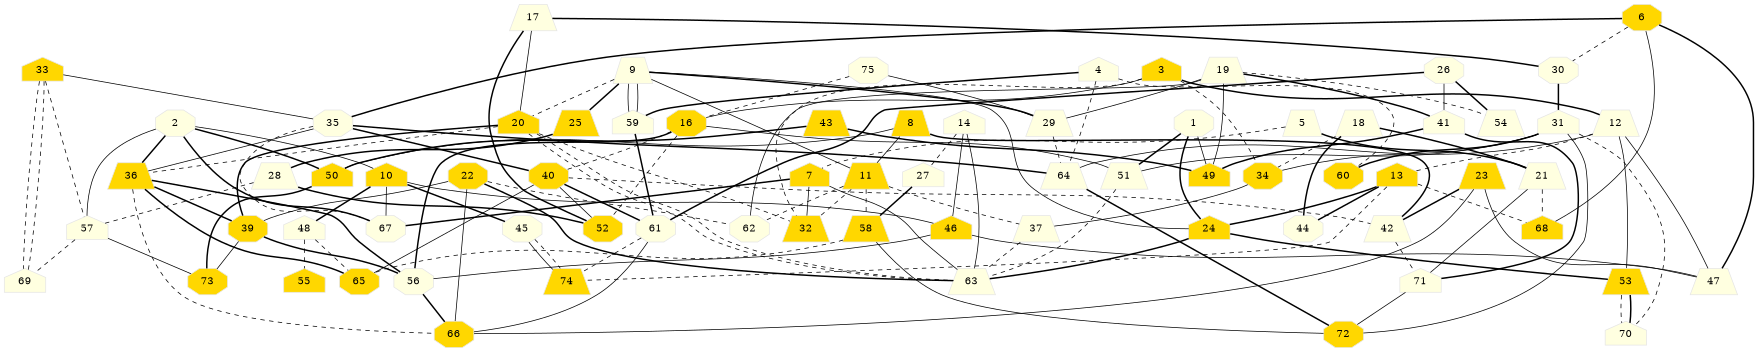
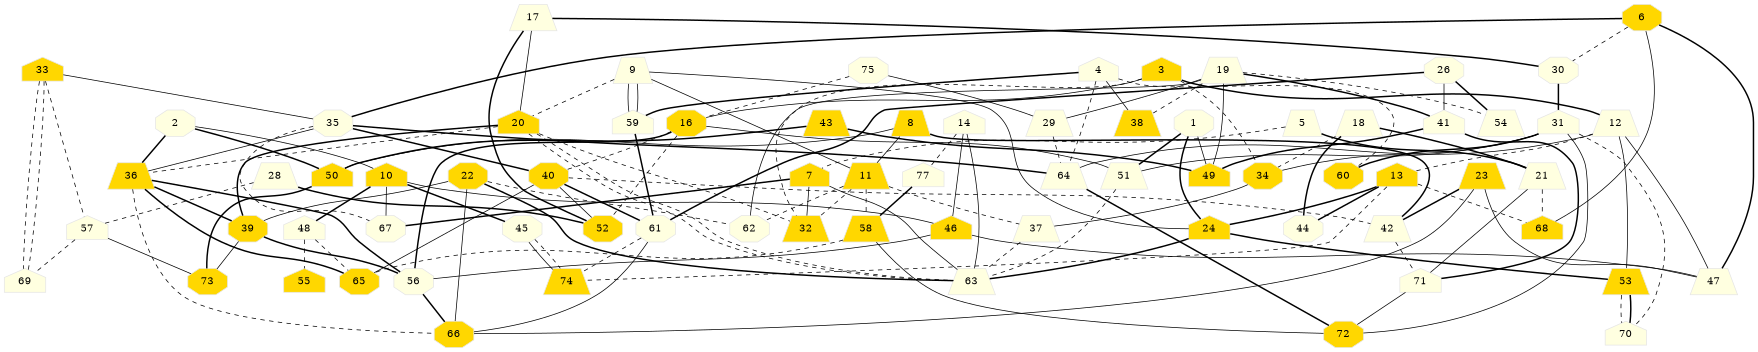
(842, 88) -> none
(576, 123) -> none
none -> (1137, 123)
(104, 159) -> none
(923, 176) -> (923, 176)
(227, 183) -> none
